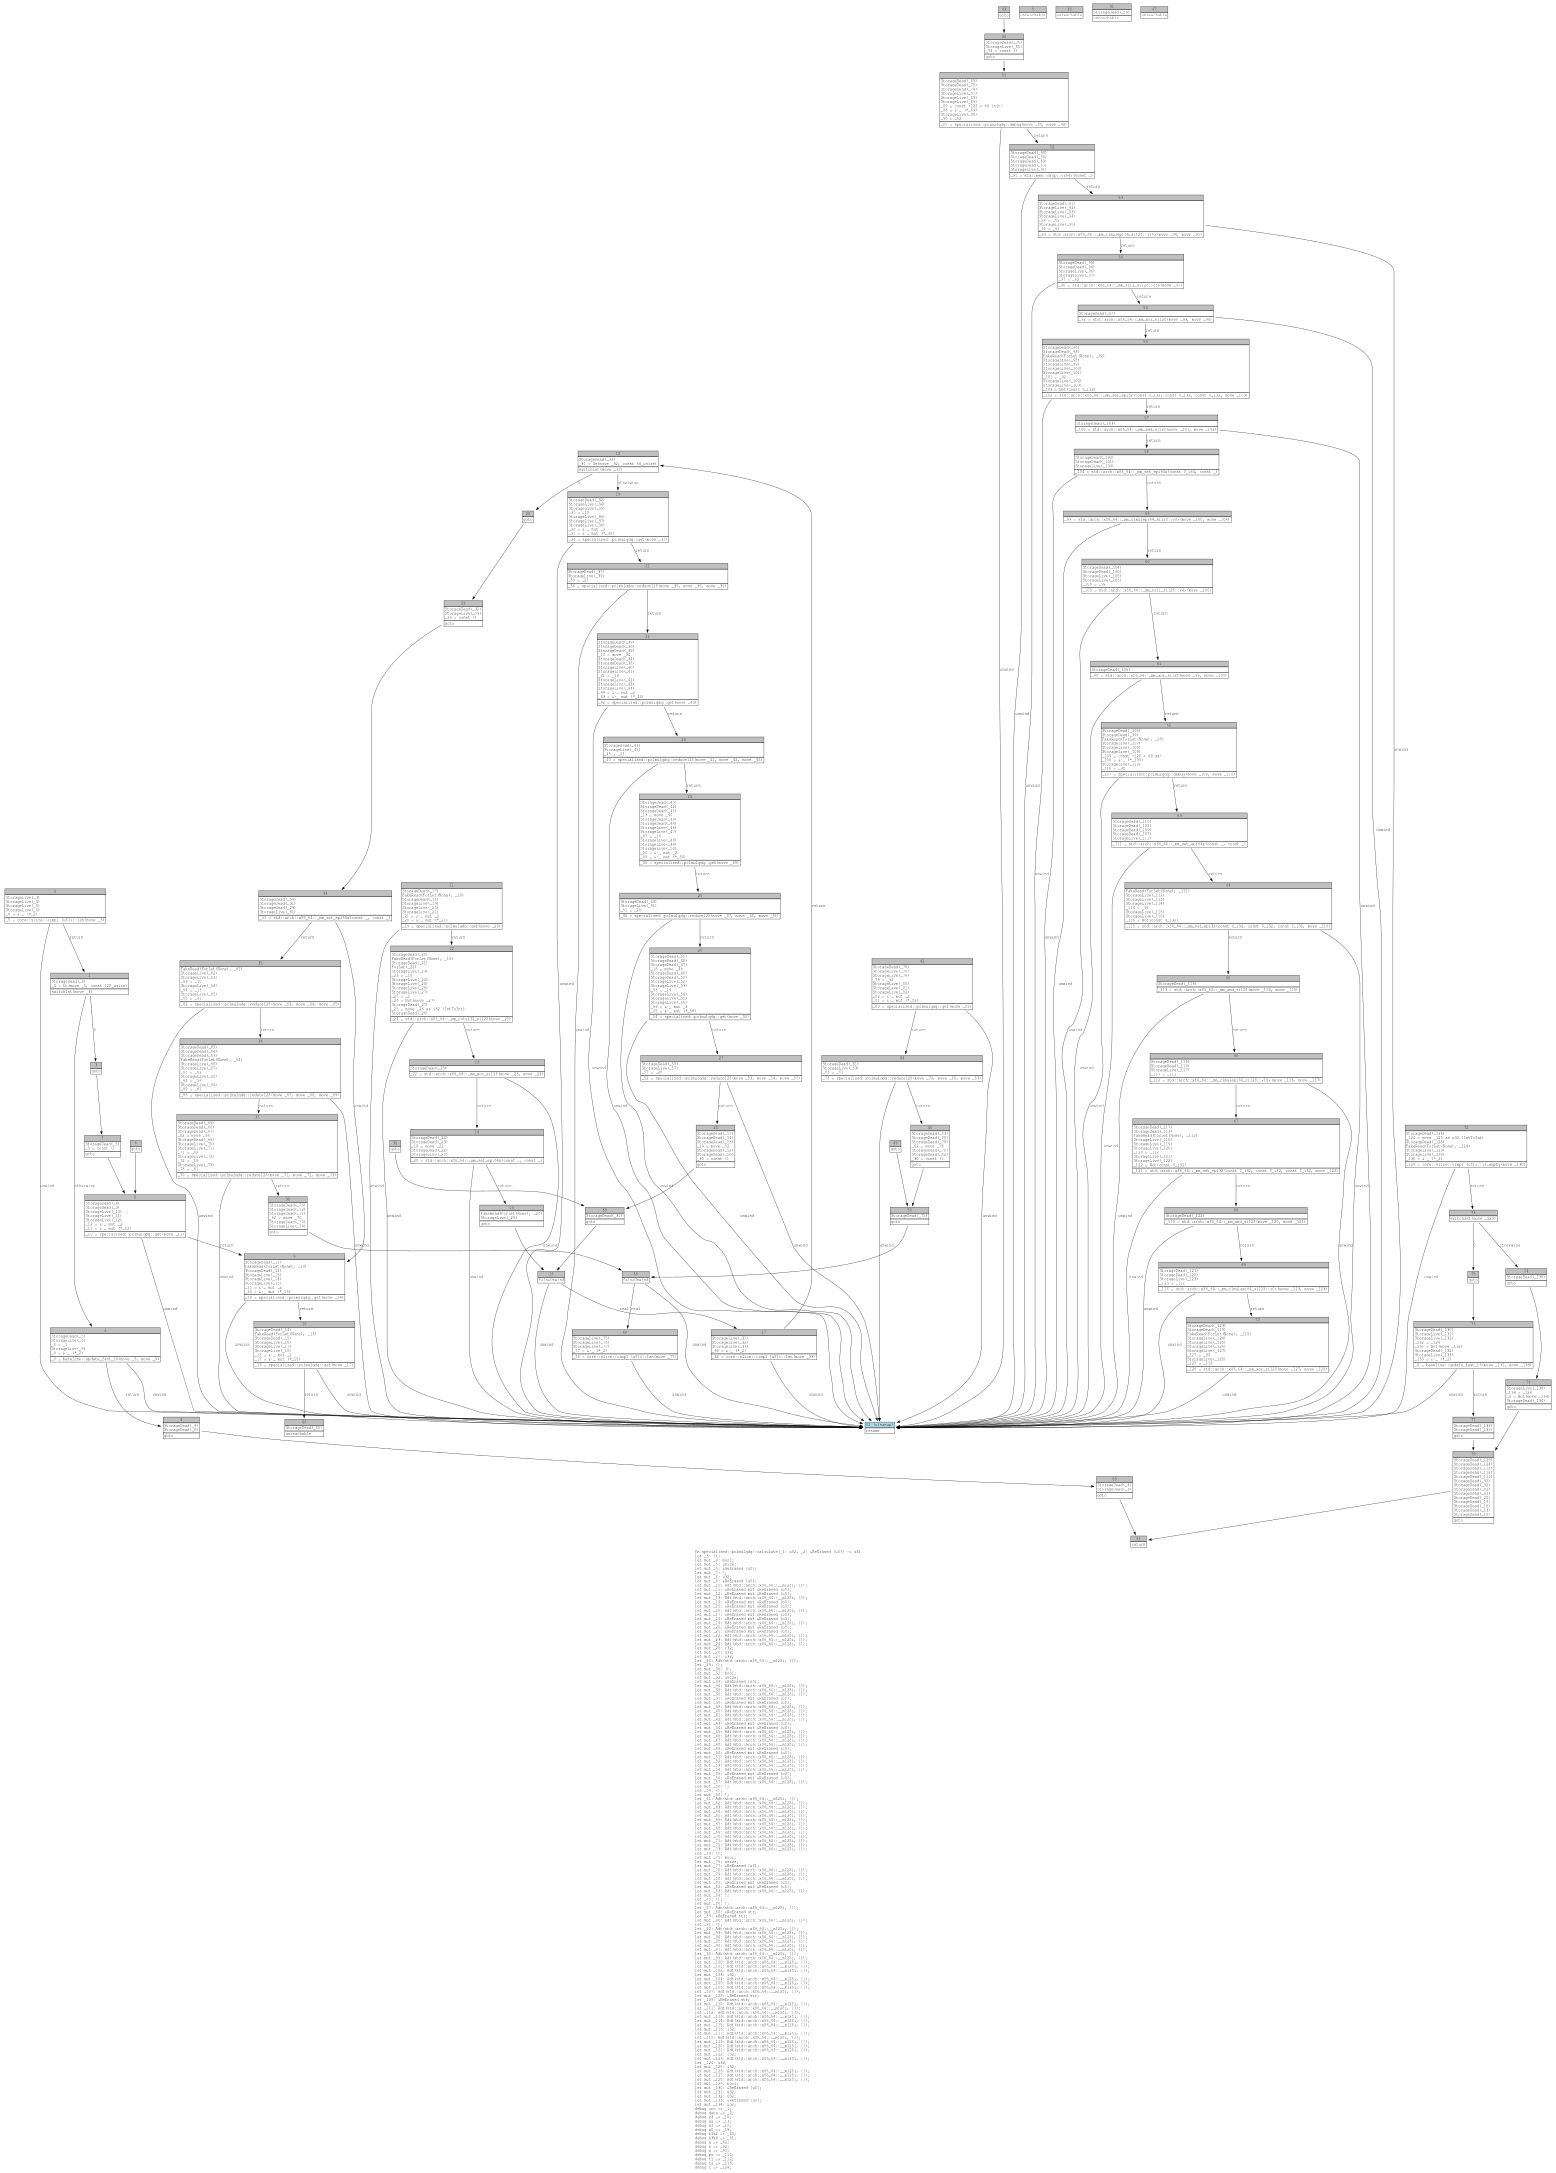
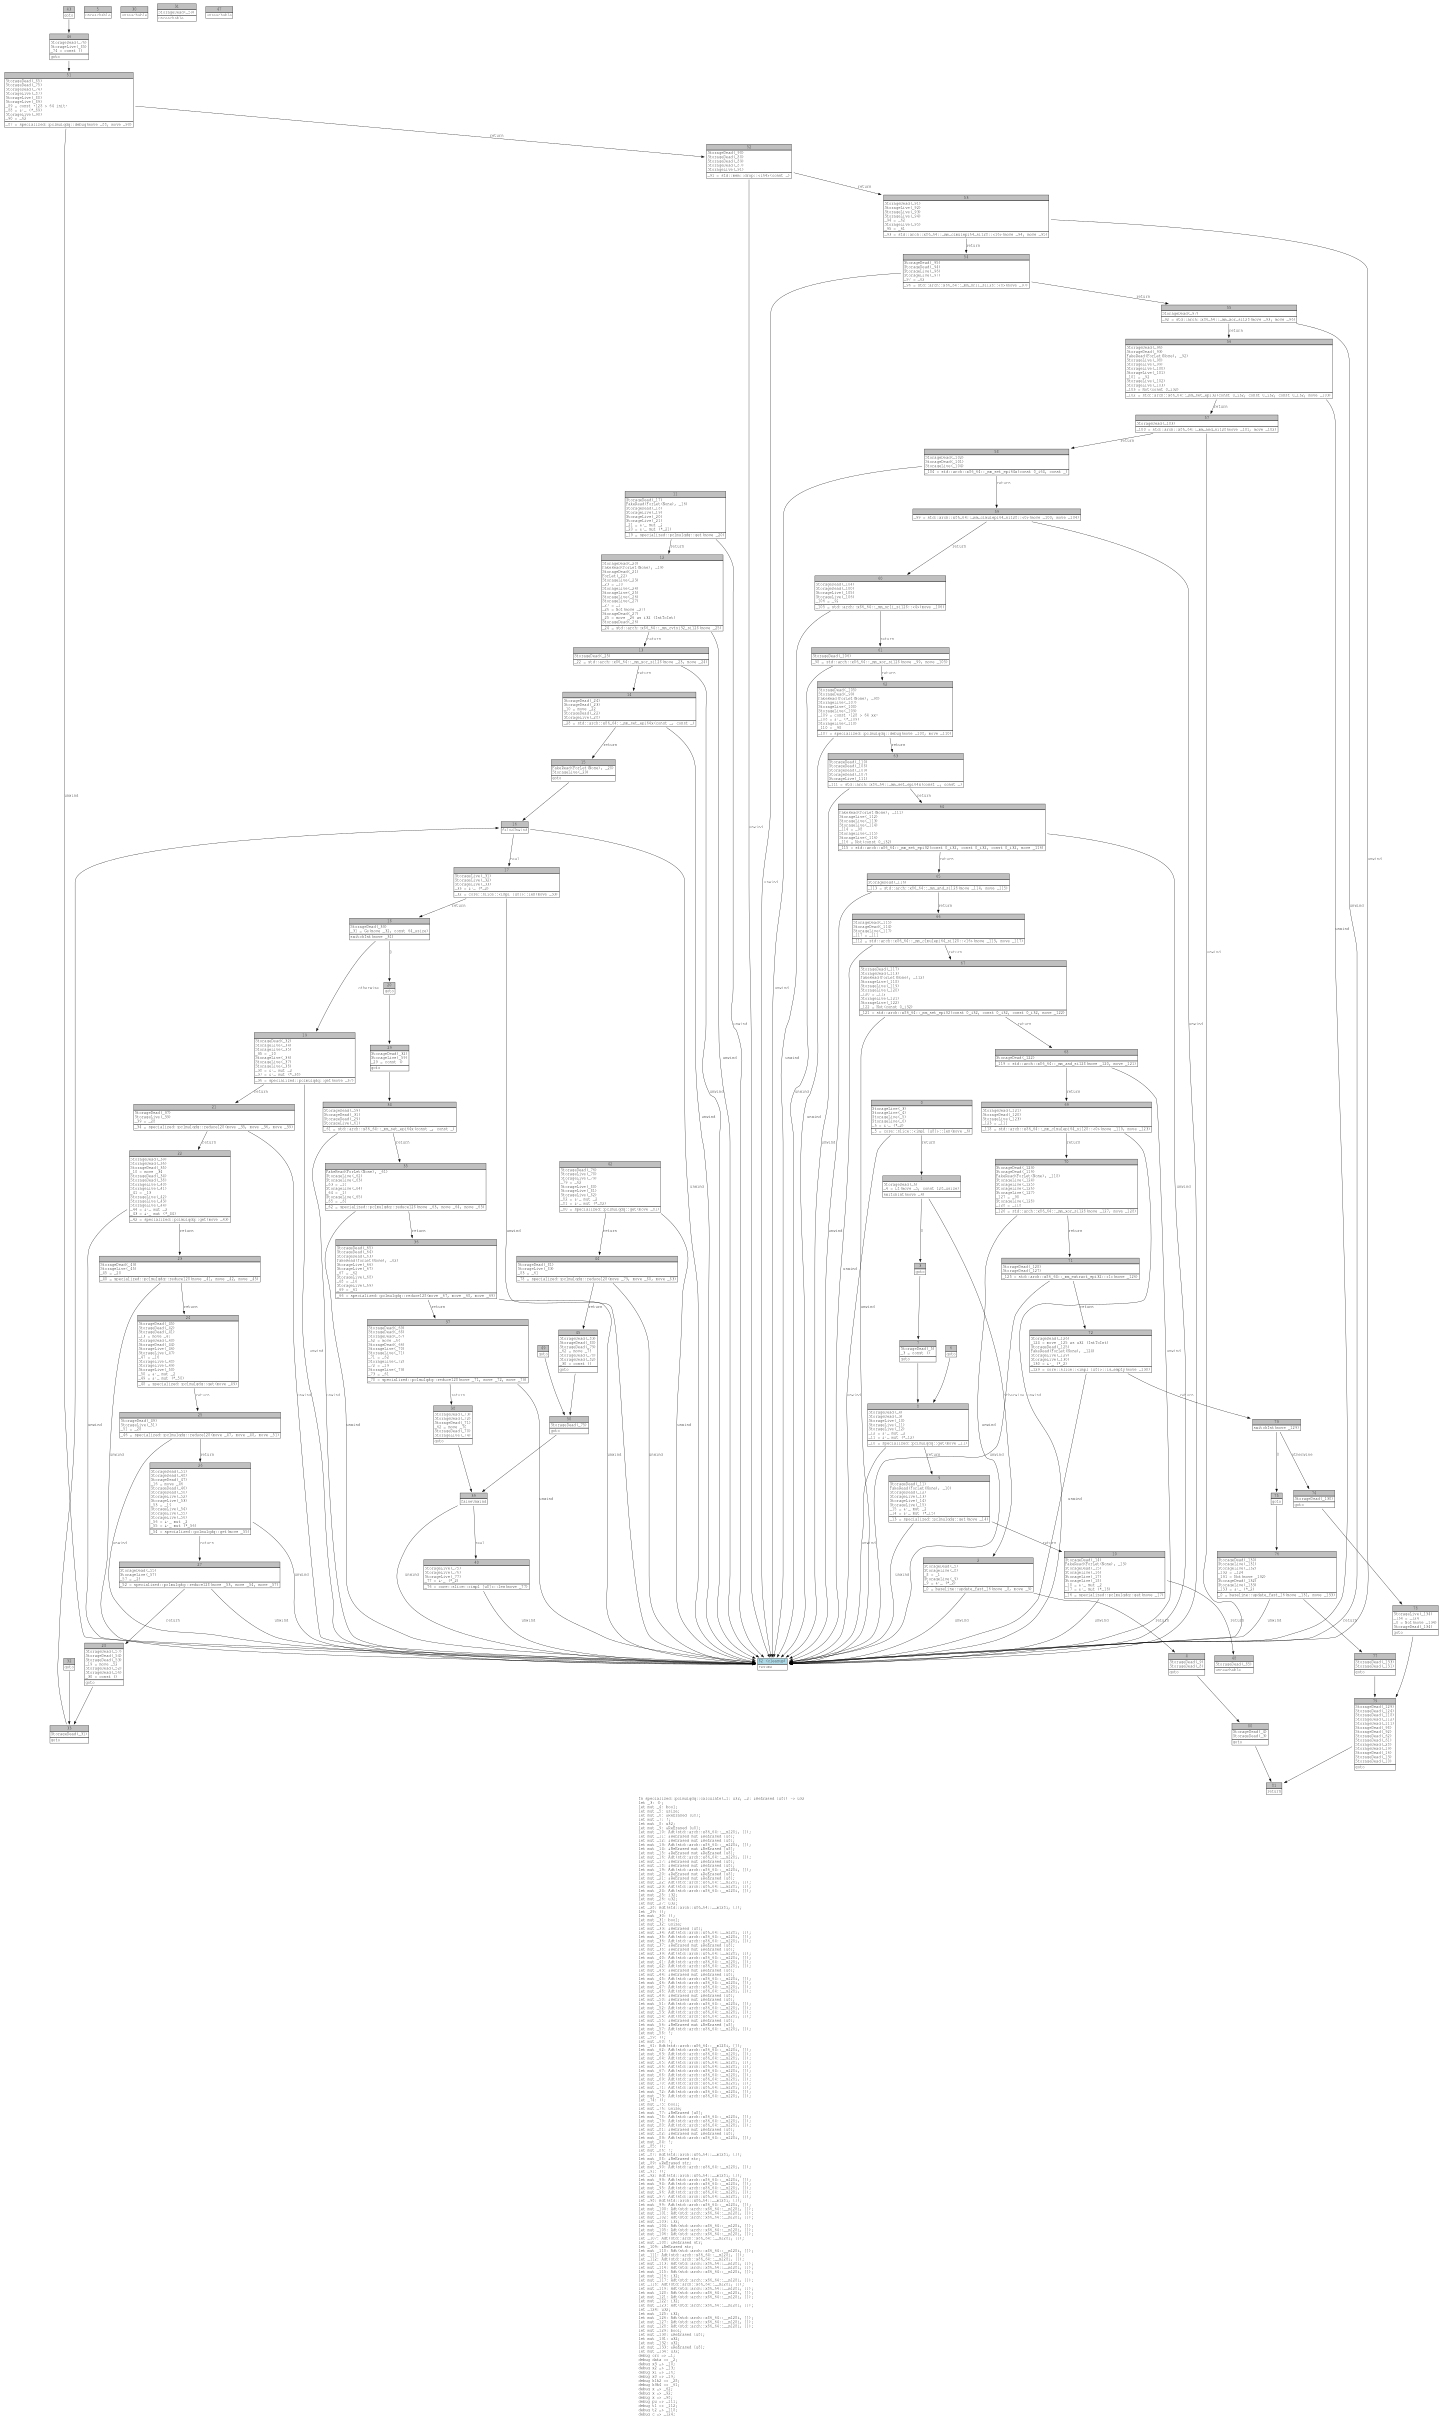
(354, 1093) -> (338, 1582)
none -> (1070, 1269)
